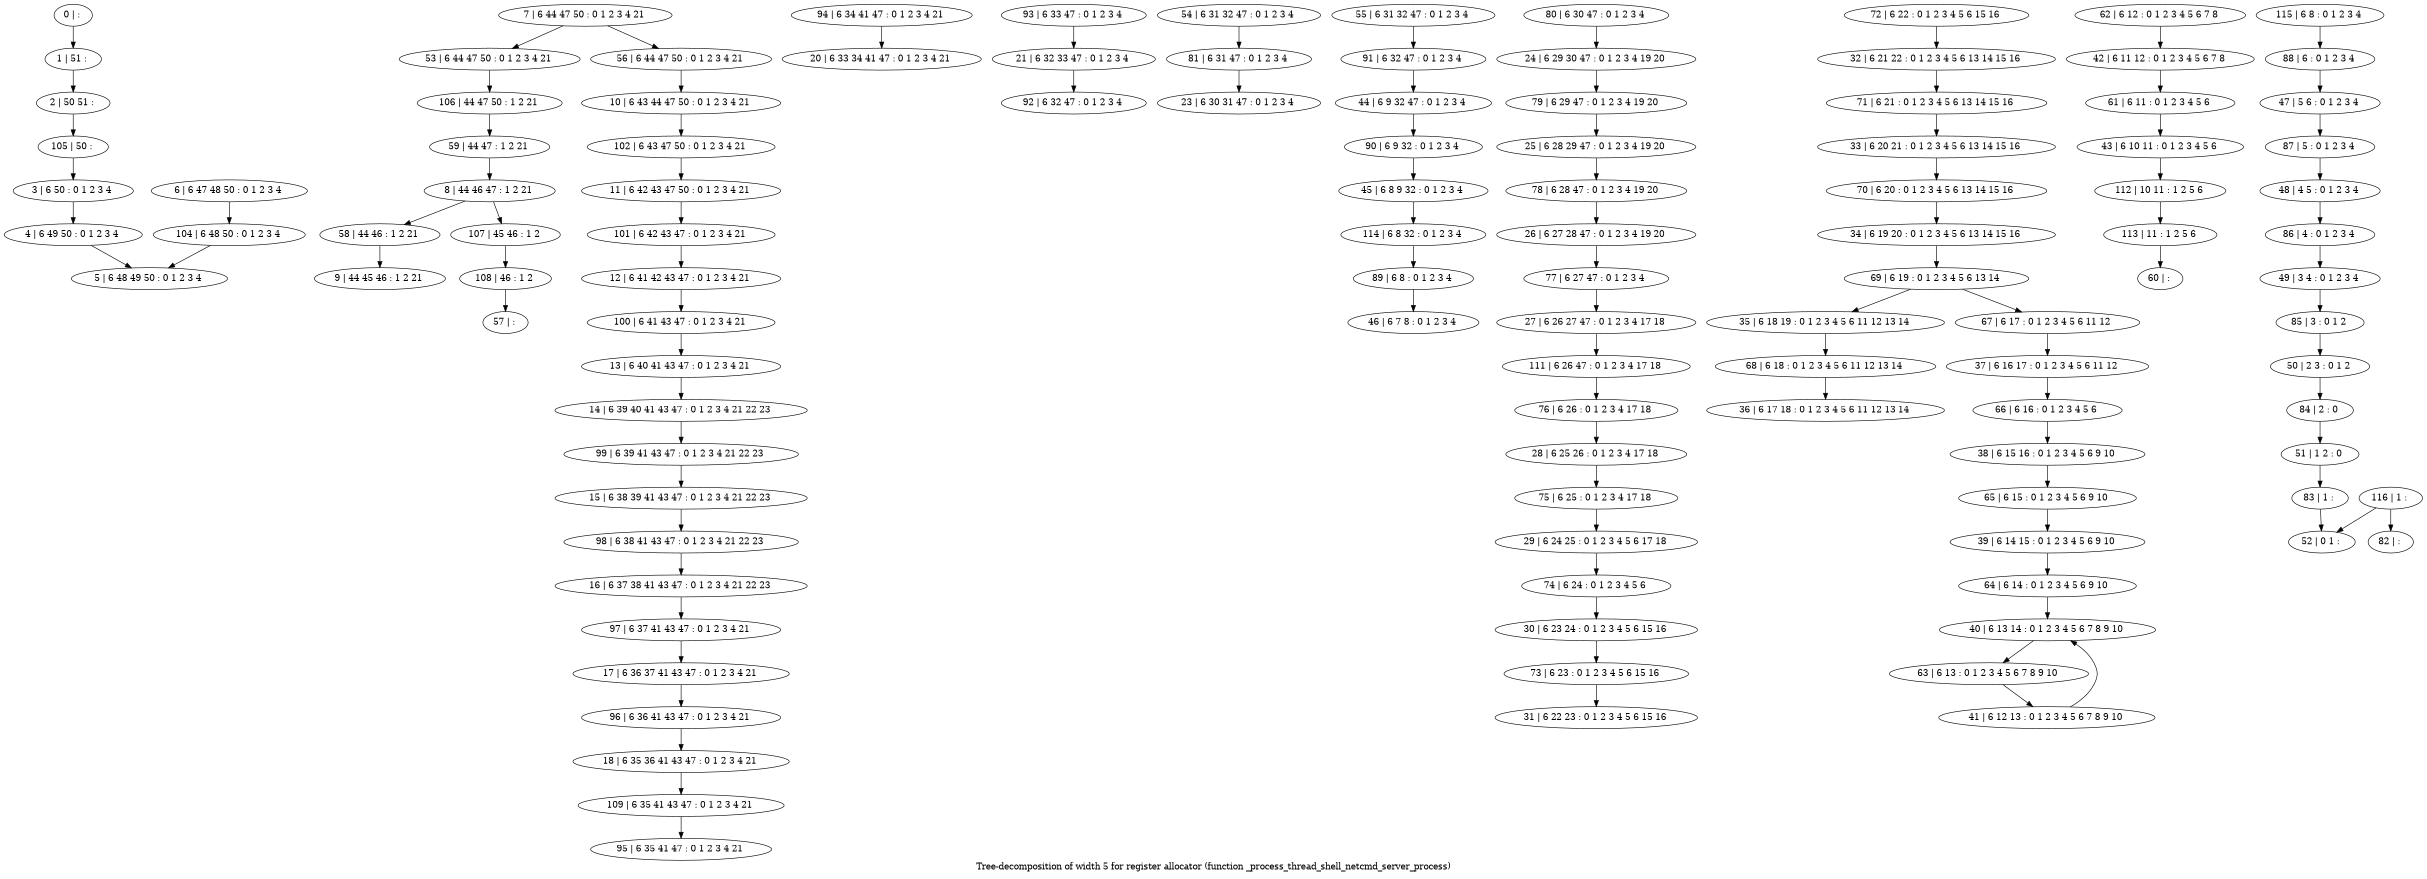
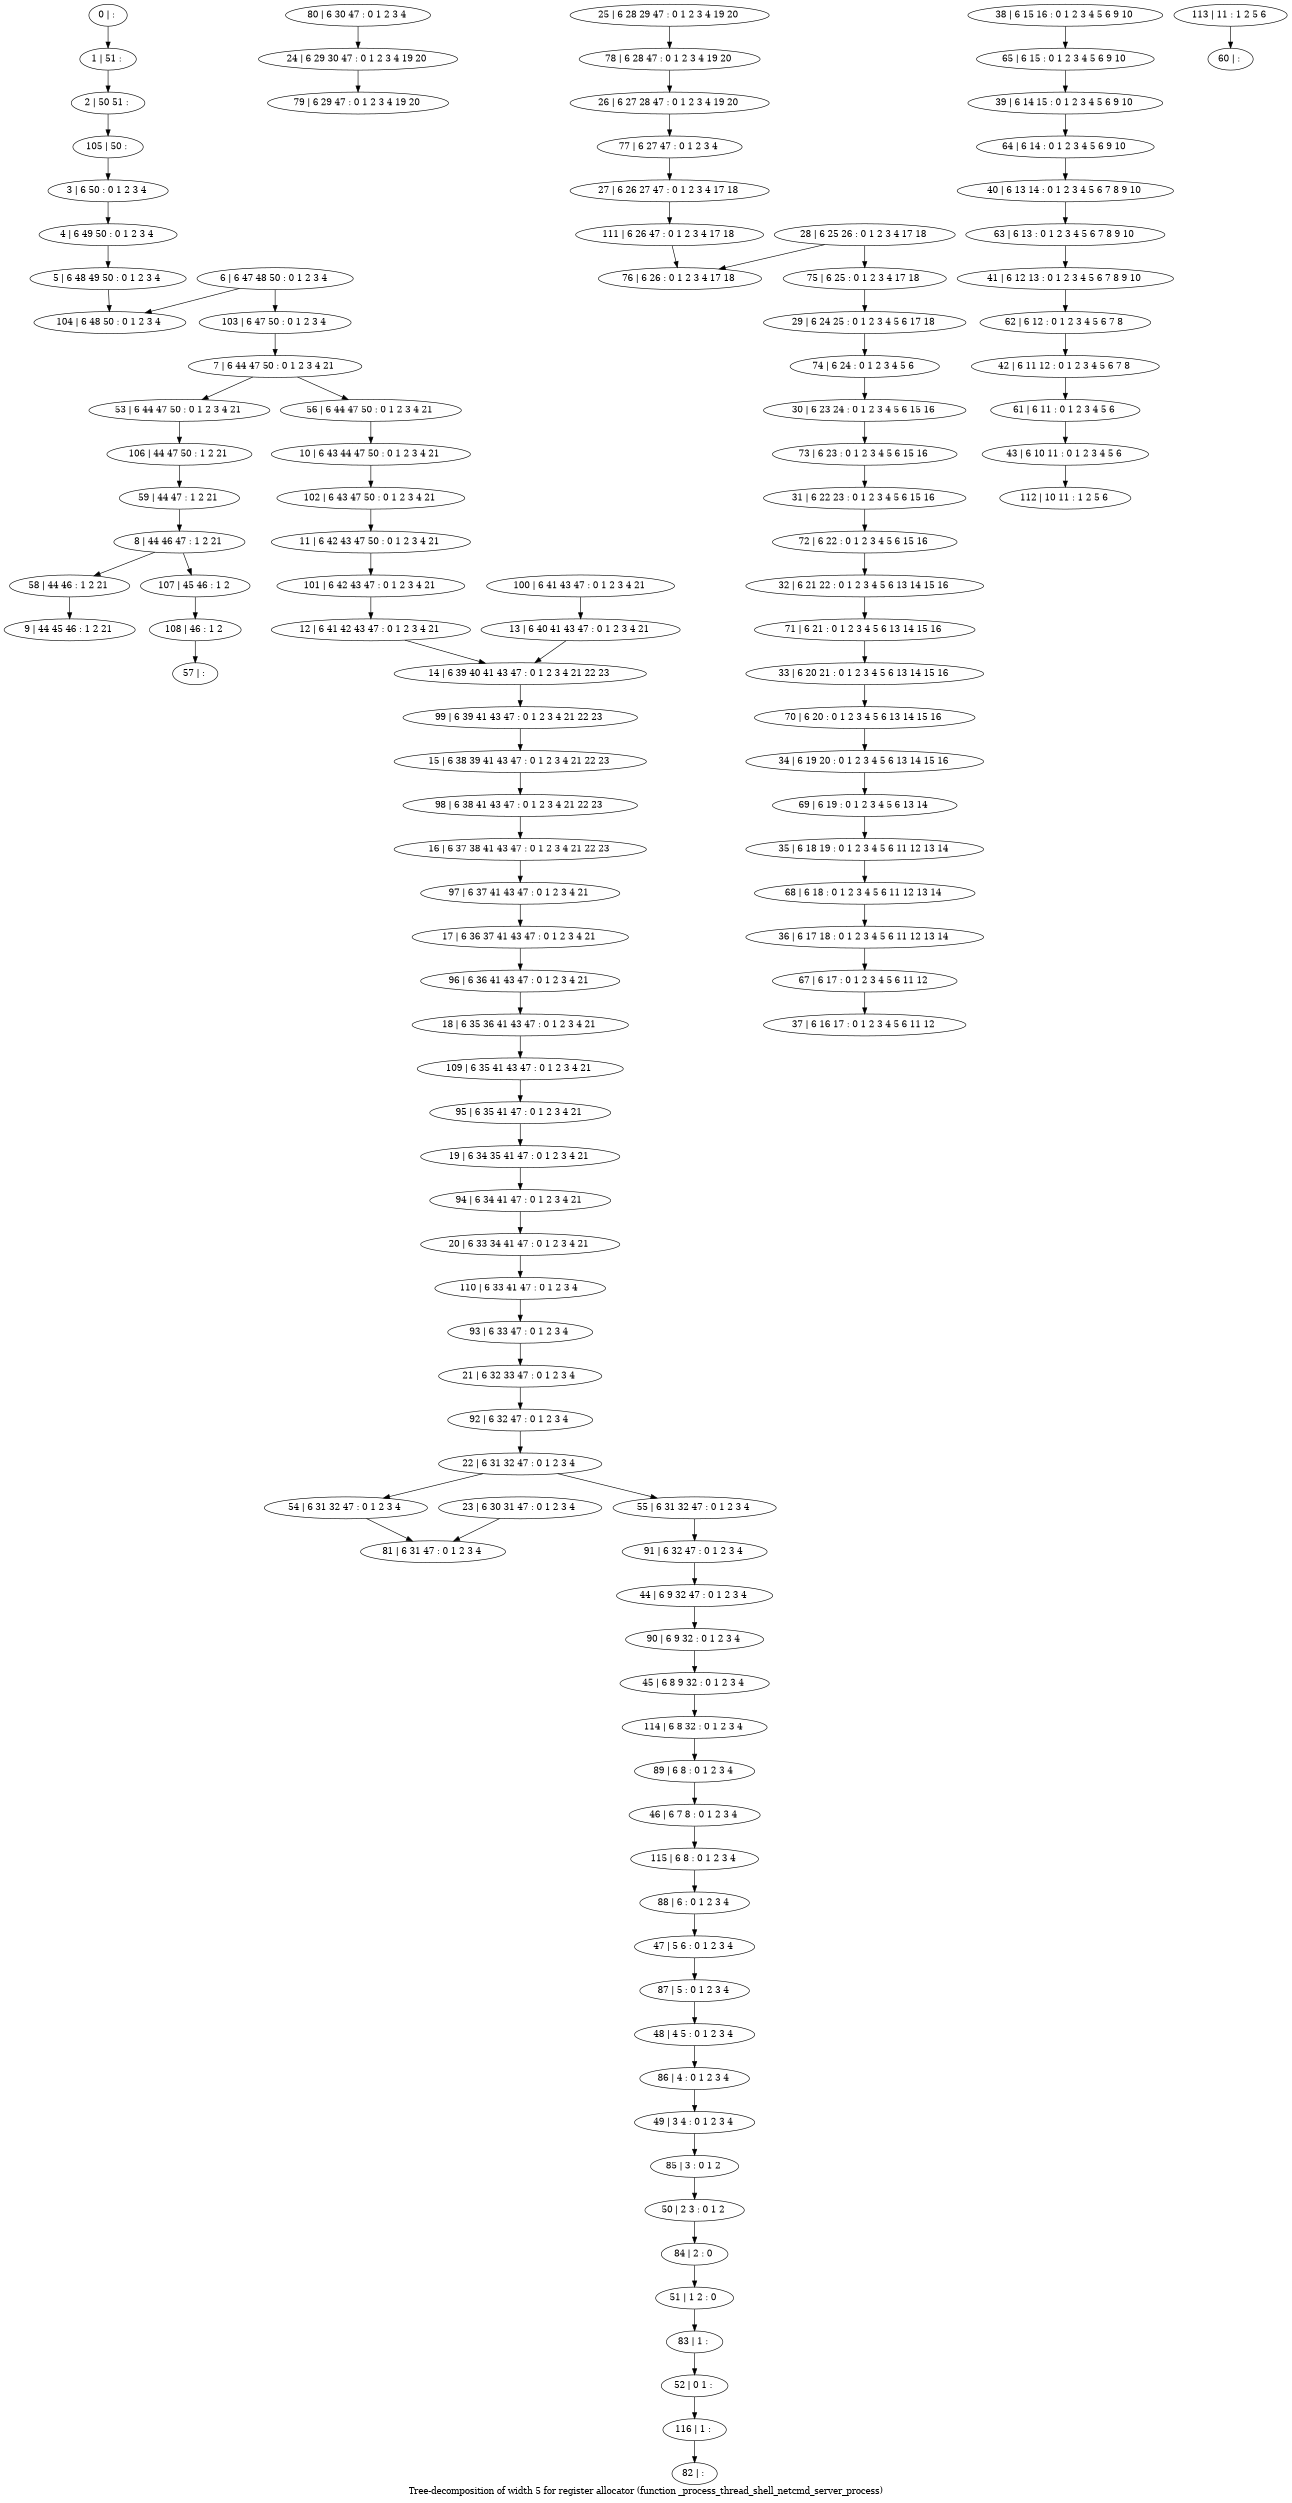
(1239, 78) -> (479, 1528)
(1596, 122) -> none
(2160, 210) -> none
(192, 255) -> (109, 298)
(681, 298) -> (442, 651)
(1989, 300) -> (865, 956)
none -> (275, 323)
(2048, 410) -> none
(1596, 429) -> (775, 256)
none -> (865, 517)
(2359, 518) -> (695, 2405)
(2097, 677) -> (1065, 298)
none -> (520, 1157)
none -> (520, 1288)
none -> (520, 1464)
none -> (695, 1834)
